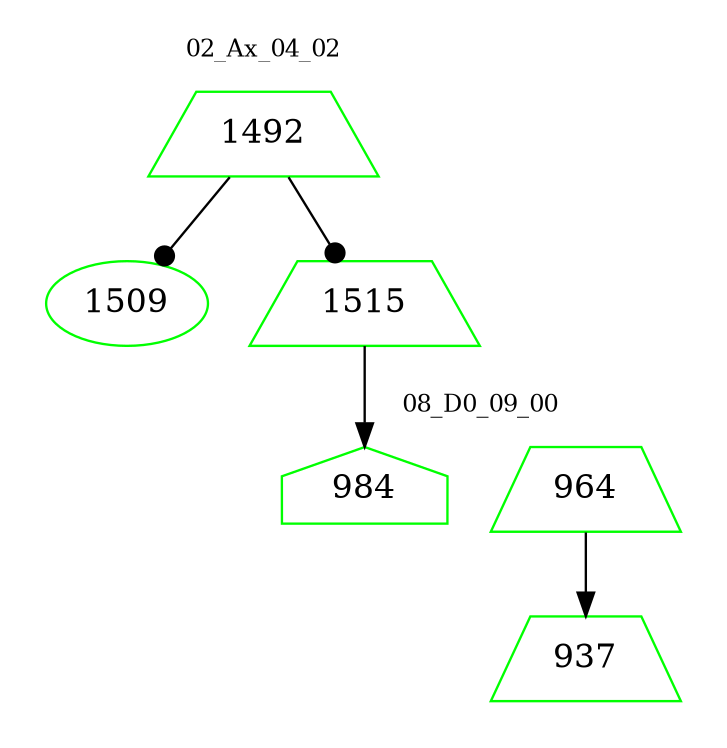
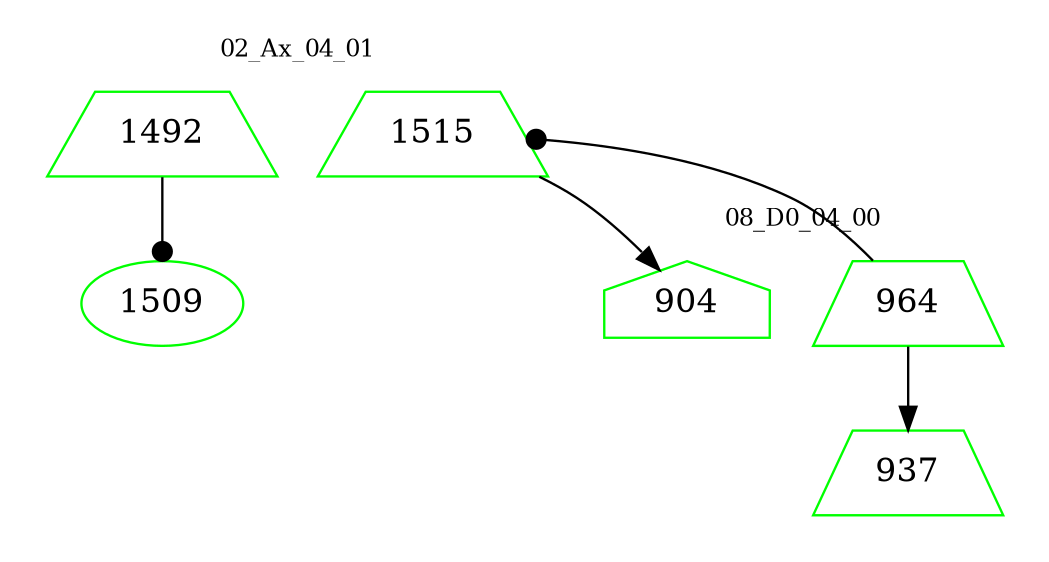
(264, 51) -> (298, 51)
(309, 211) -> (721, 171)
(481, 406) -> (803, 220)
(365, 489) -> (687, 304)
